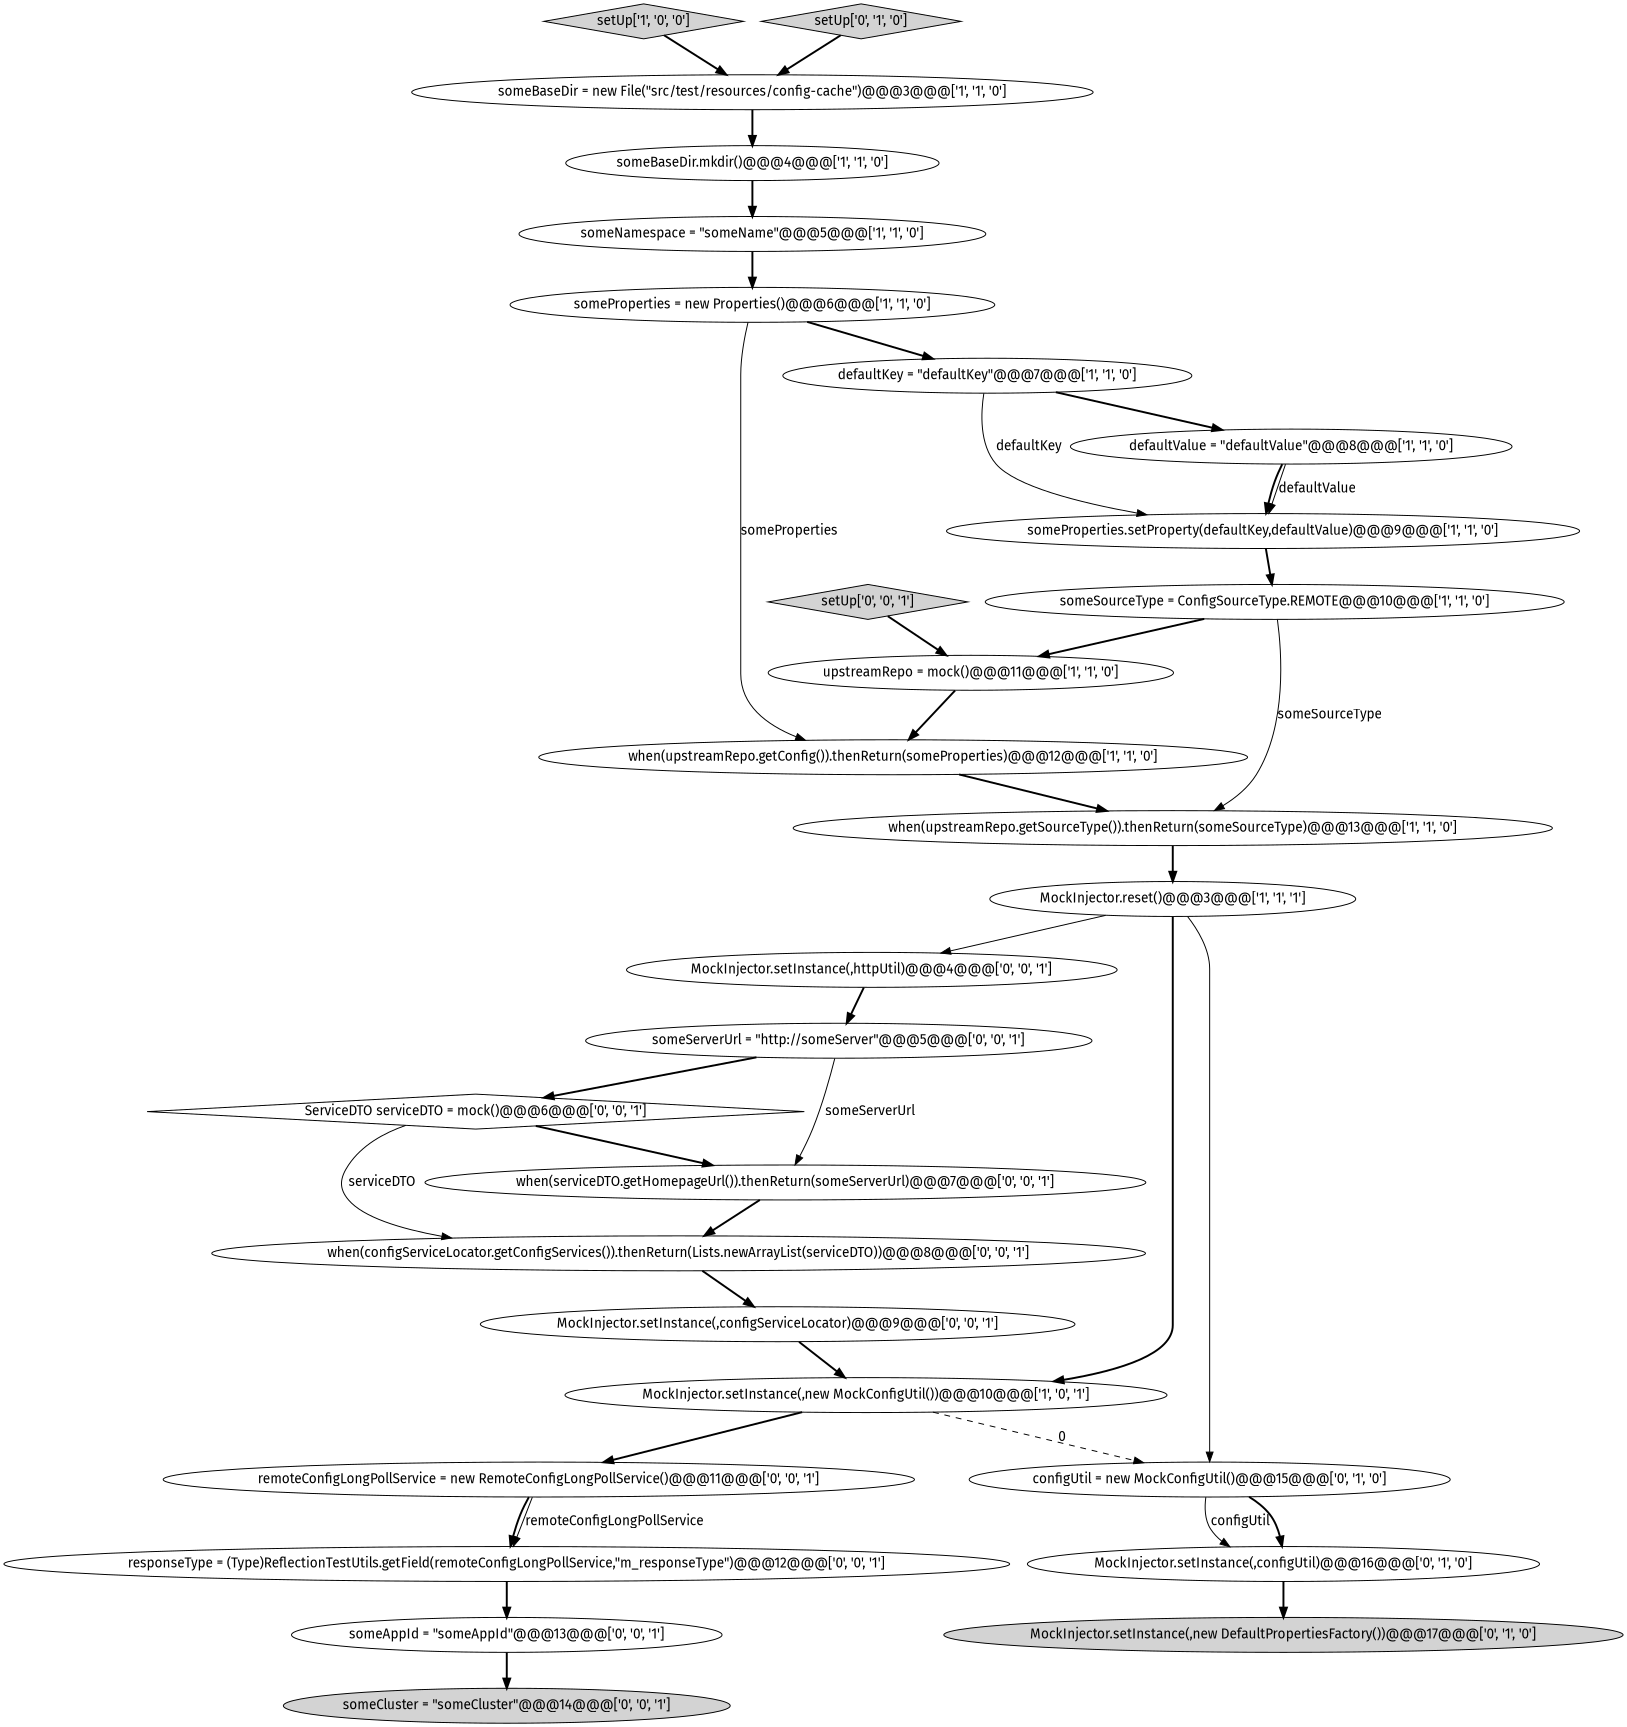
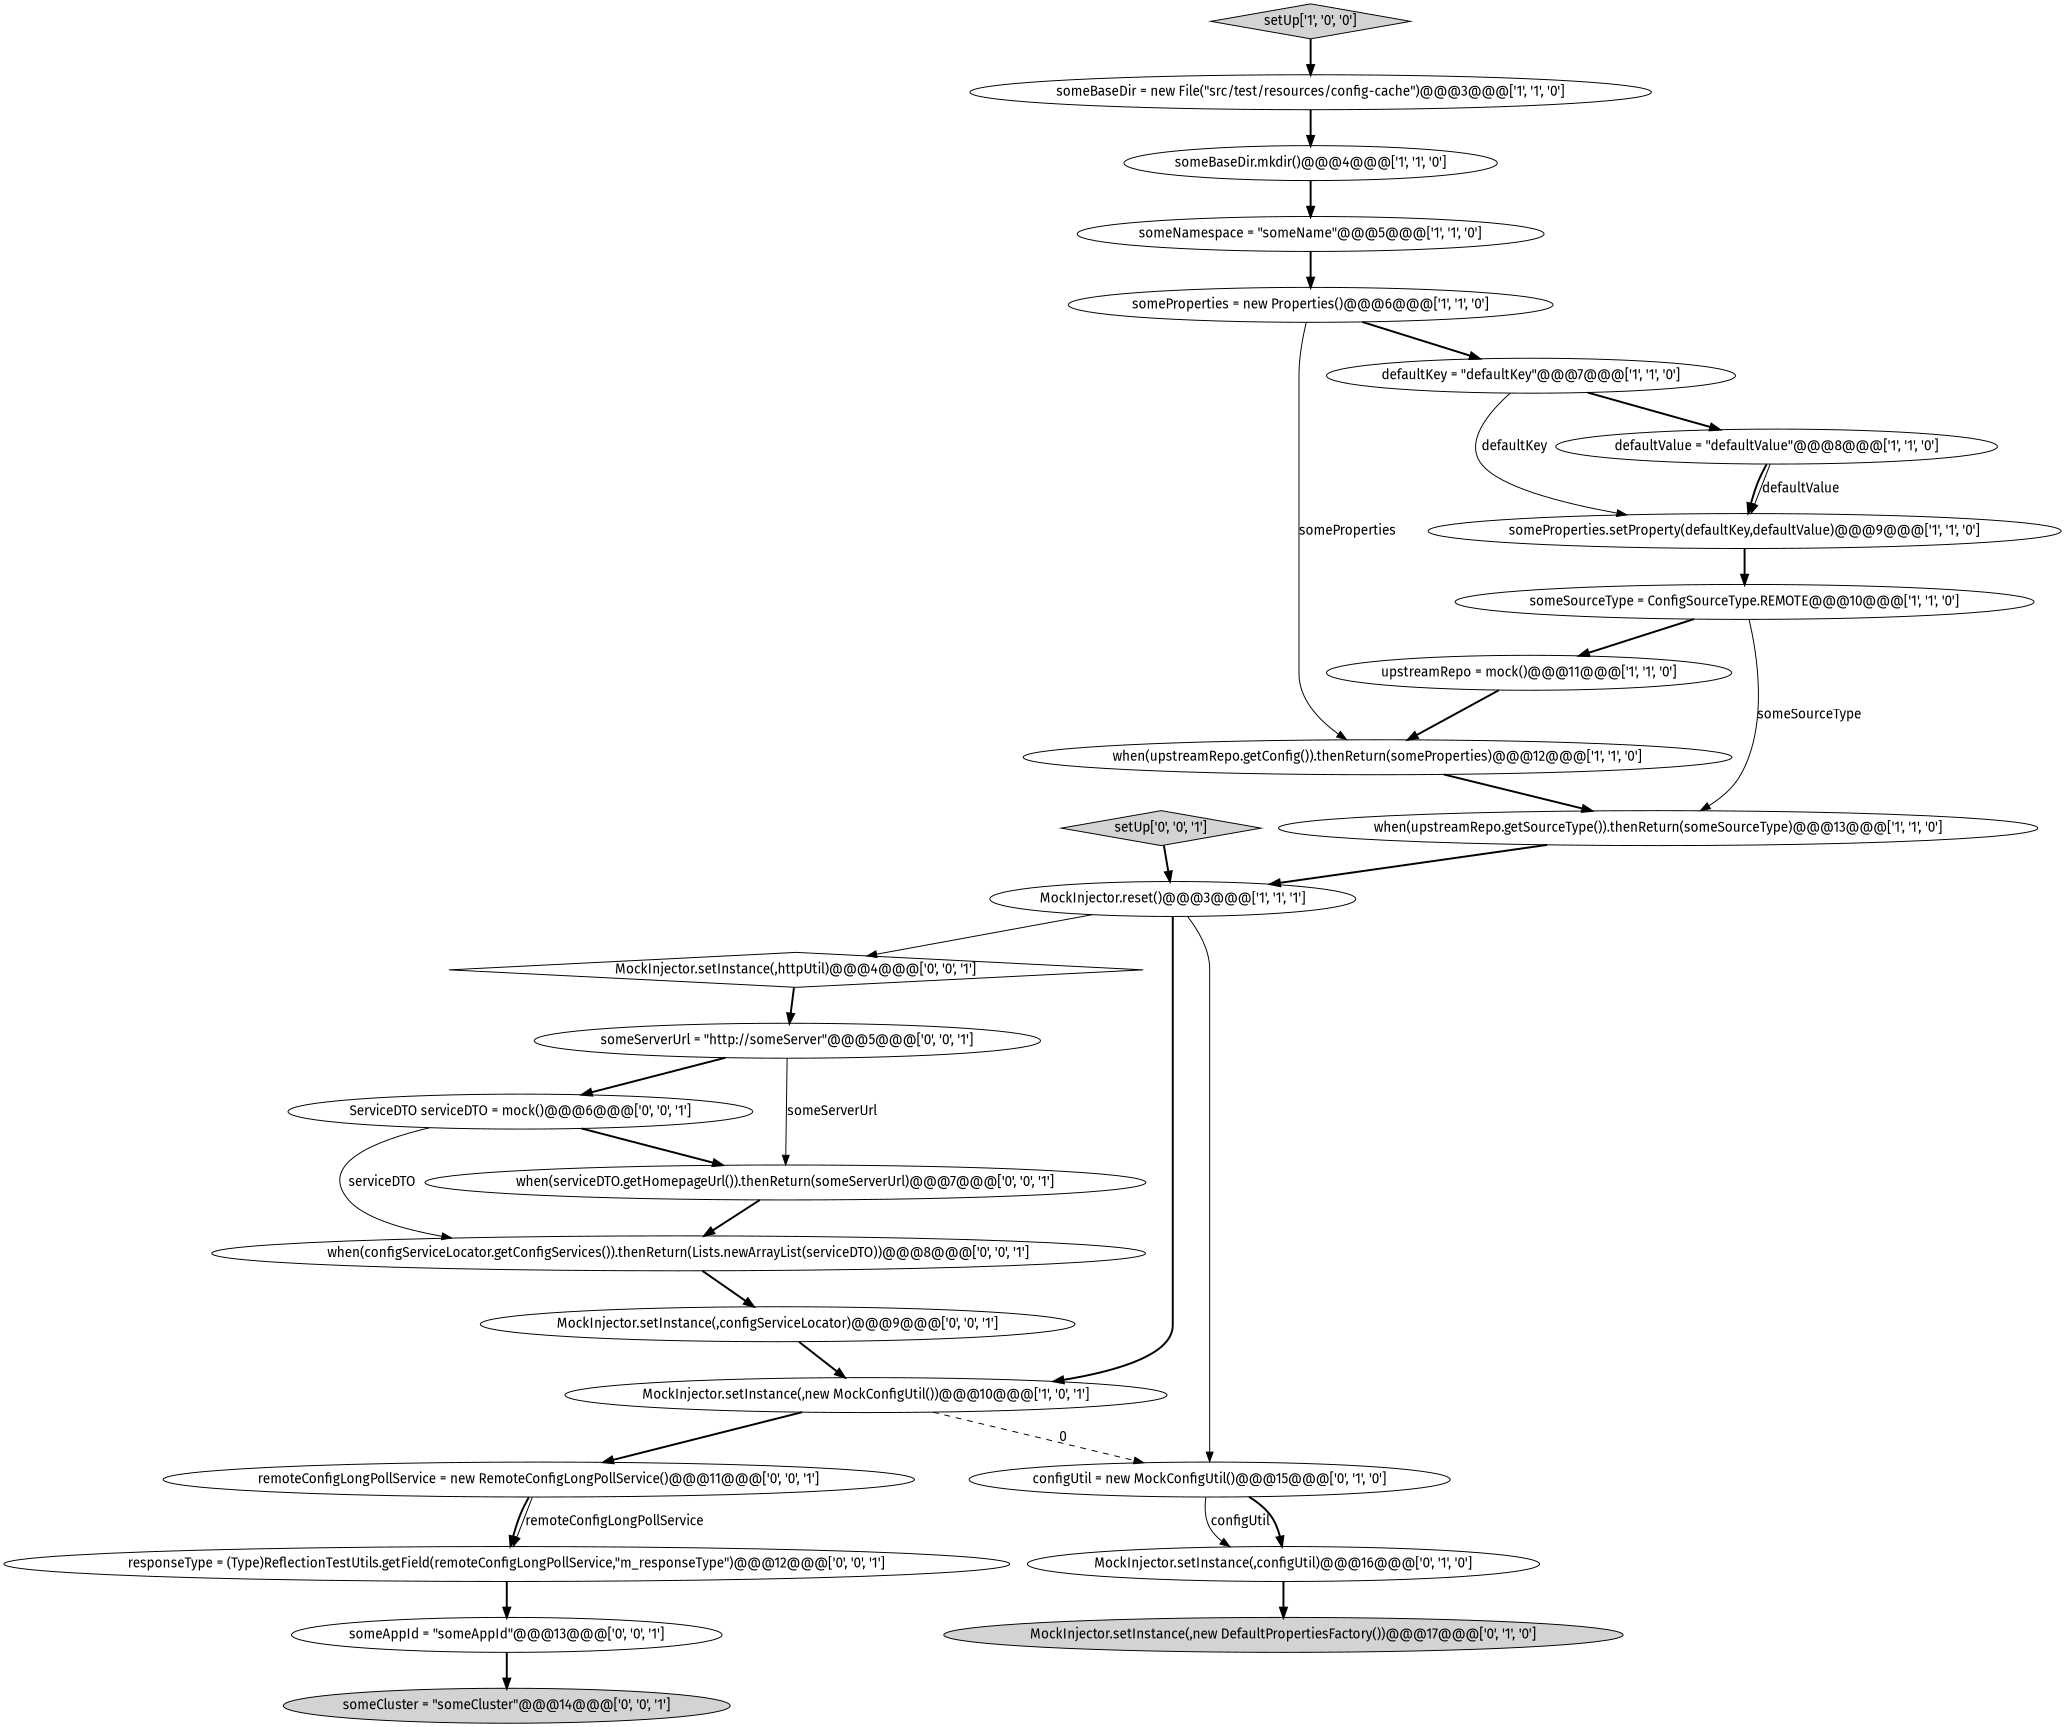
(861, 21) -> none
(913, 633) -> (1166, 858)
(872, 970) -> (796, 970)
(476, 1112) -> (520, 1112)
